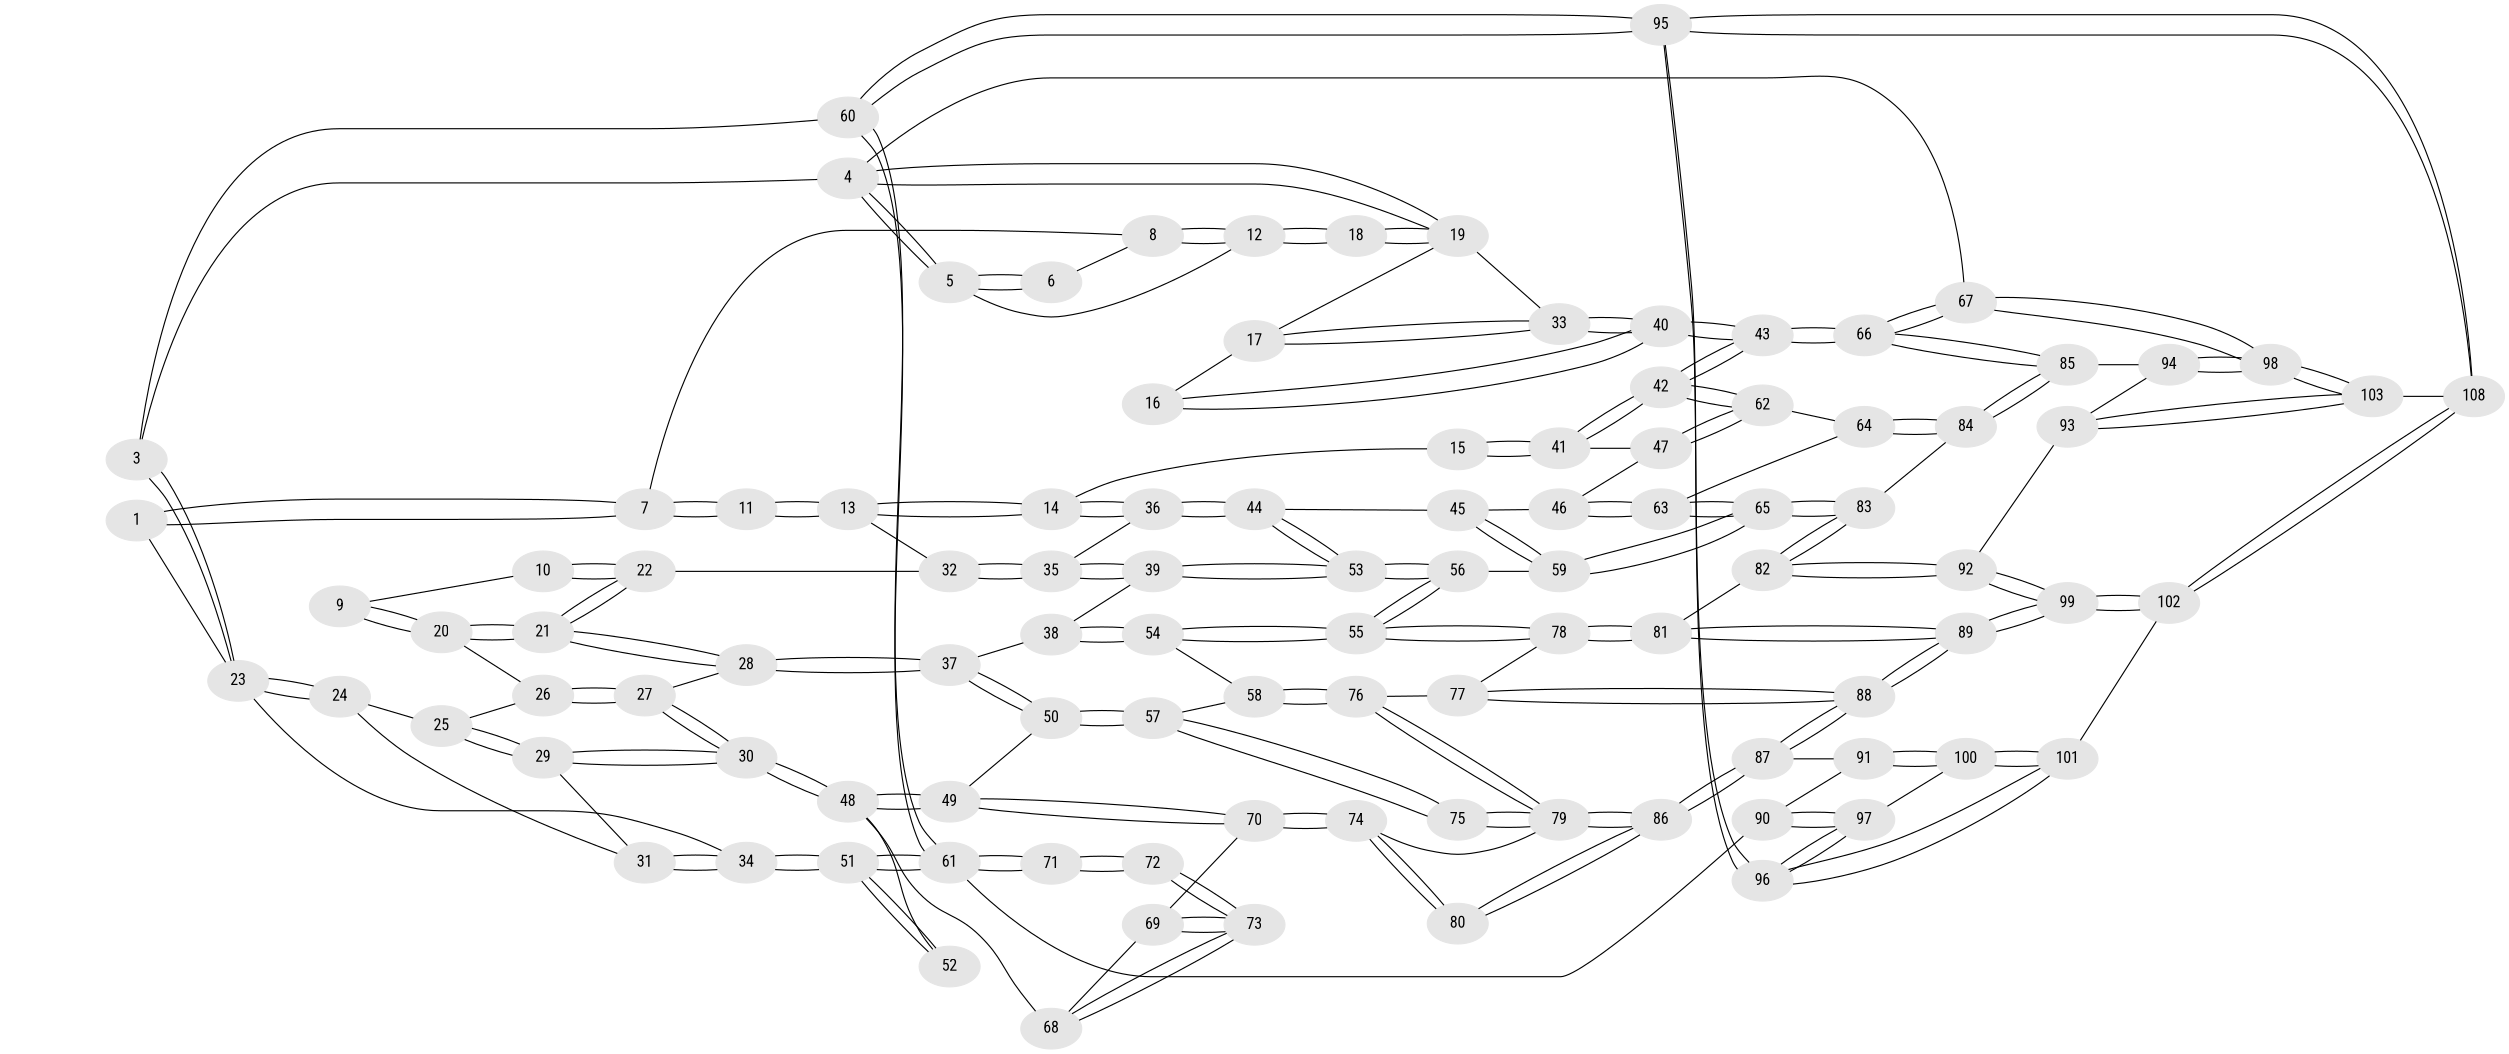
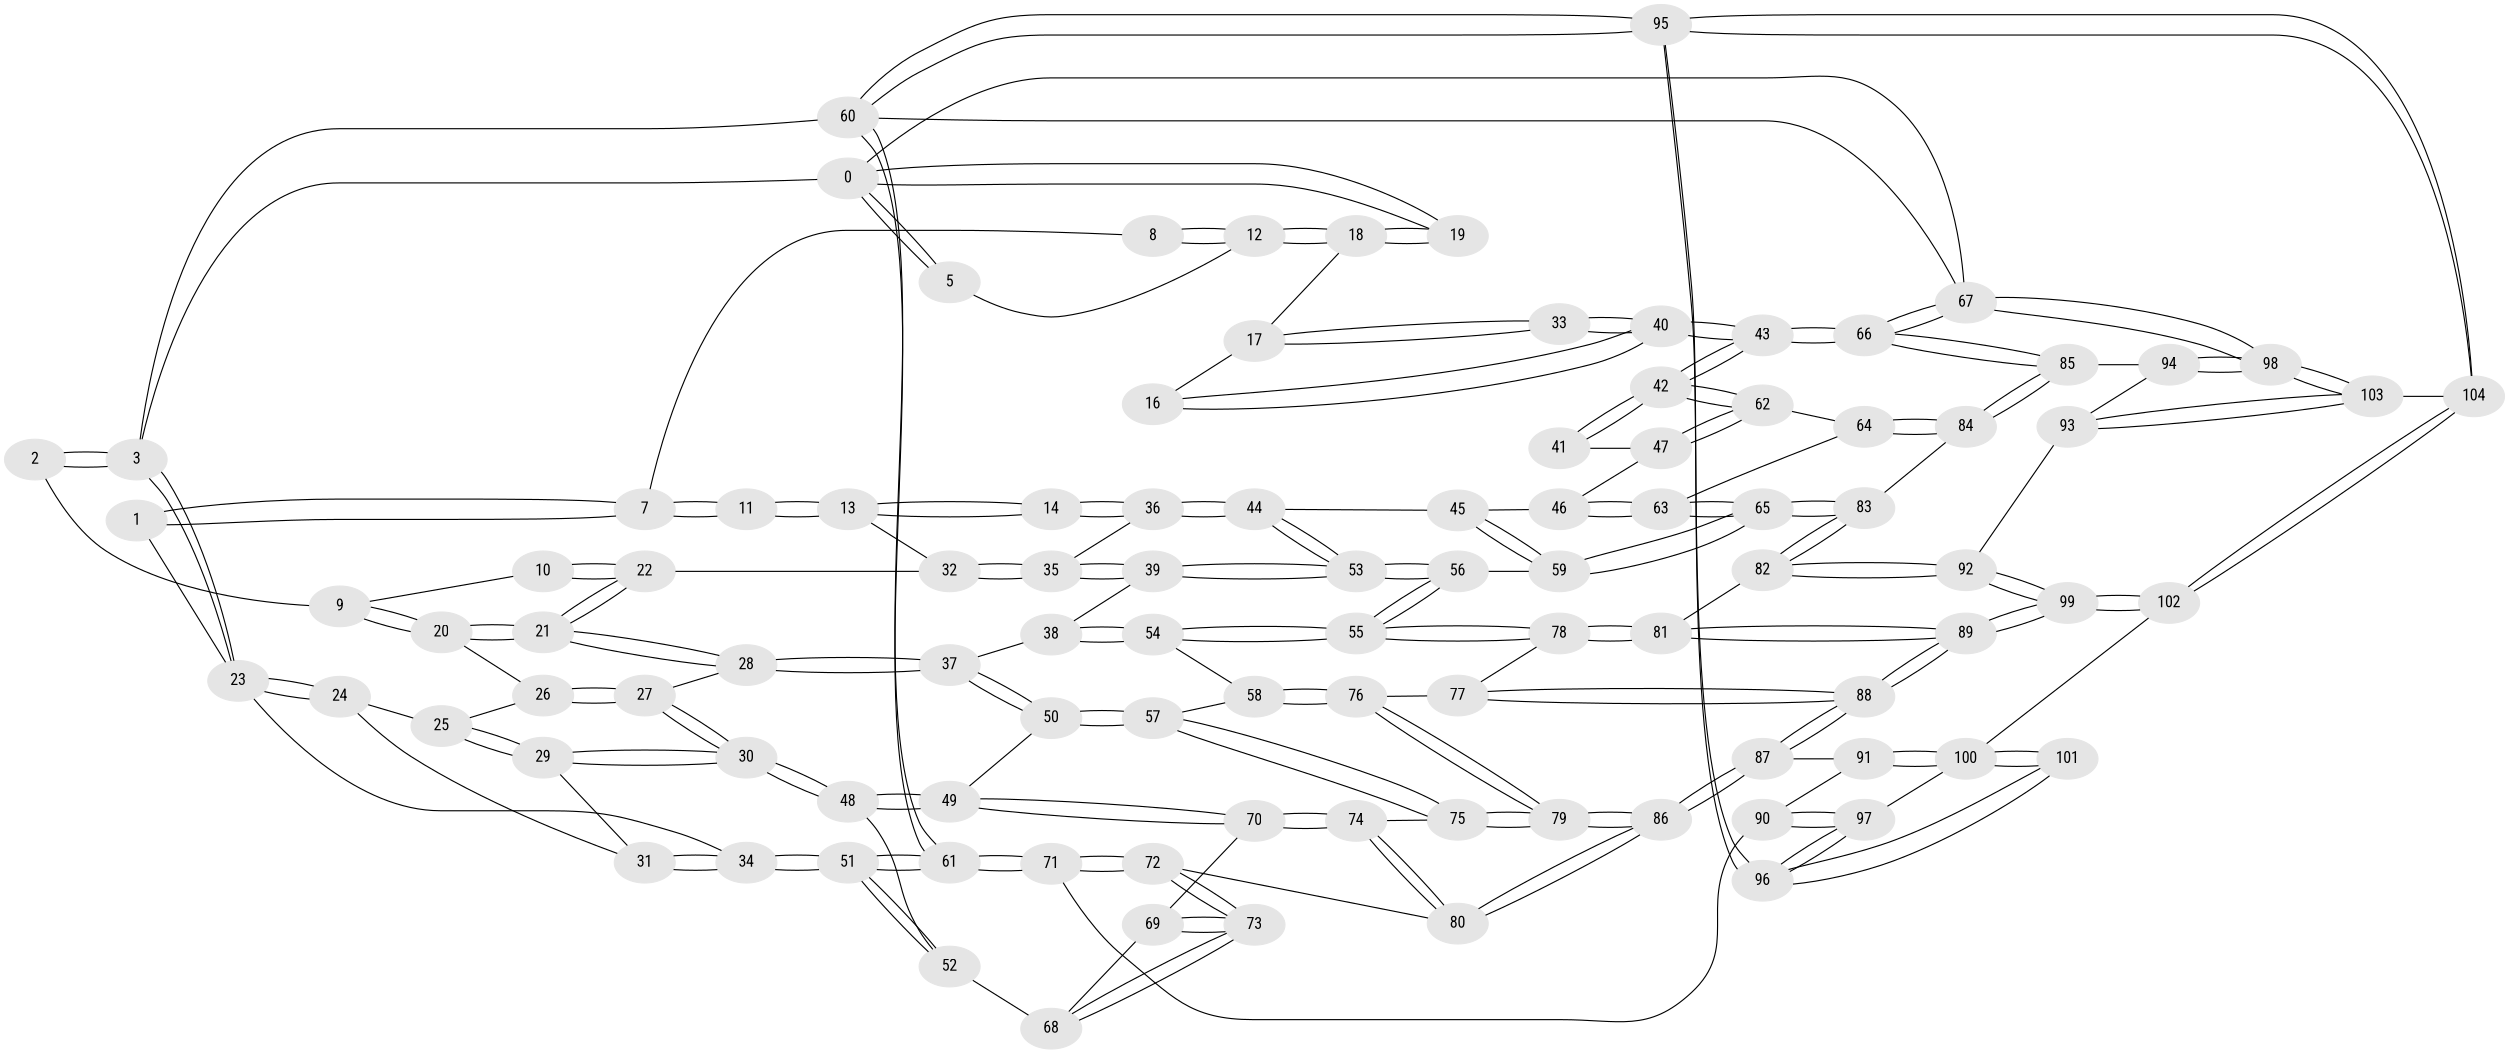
none -> (1453, 121)
(848, 178) -> (848, 178)
(1509, 280) -> none
(1051, 282) -> none
(1356, 288) -> (1305, 289)
(2474, 396) -> (2474, 396)
(1458, 449) -> none
none -> (35, 460)
(2118, 681) -> (2068, 681)
(1458, 854) -> (1407, 820)
none -> (1305, 894)
(950, 915) -> (1001, 998)
(1365, 977) -> (1439, 1020)
